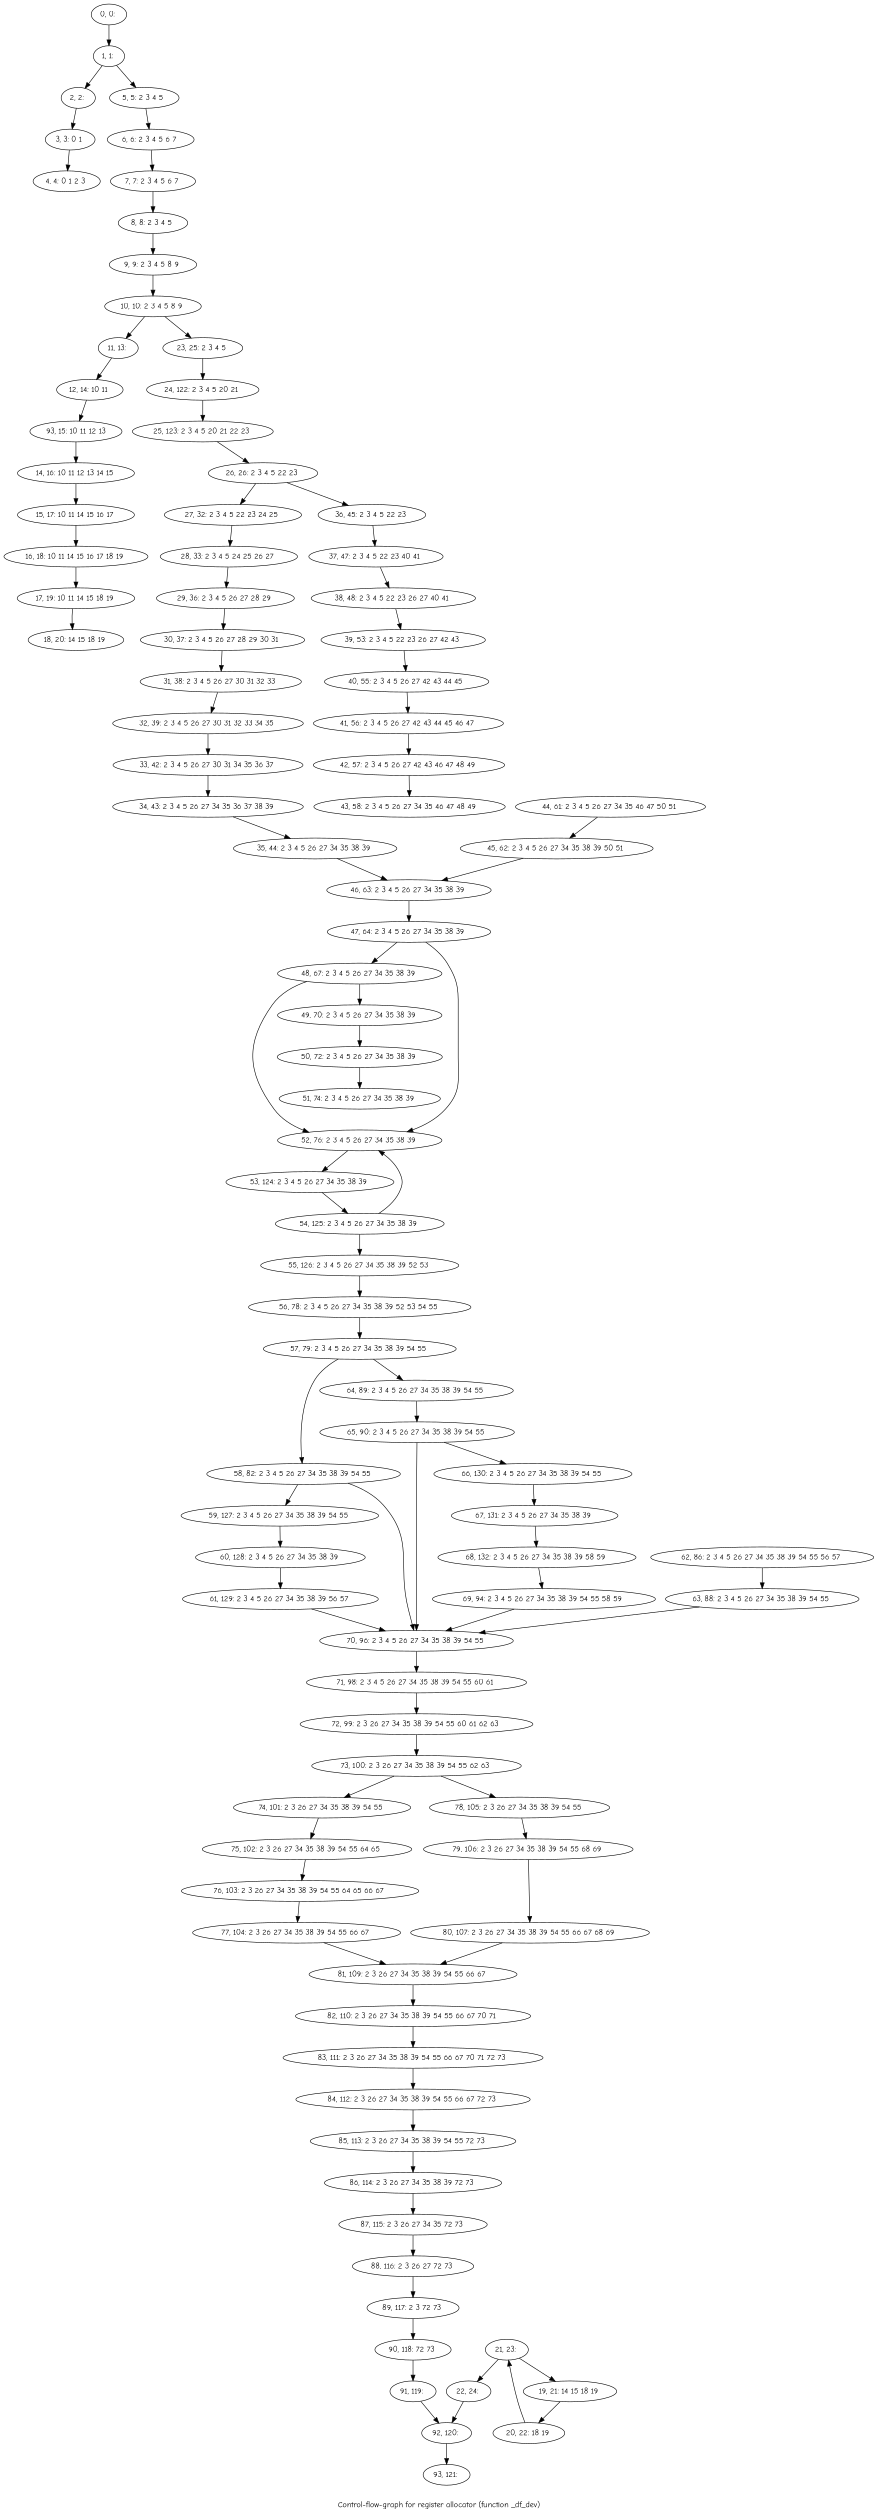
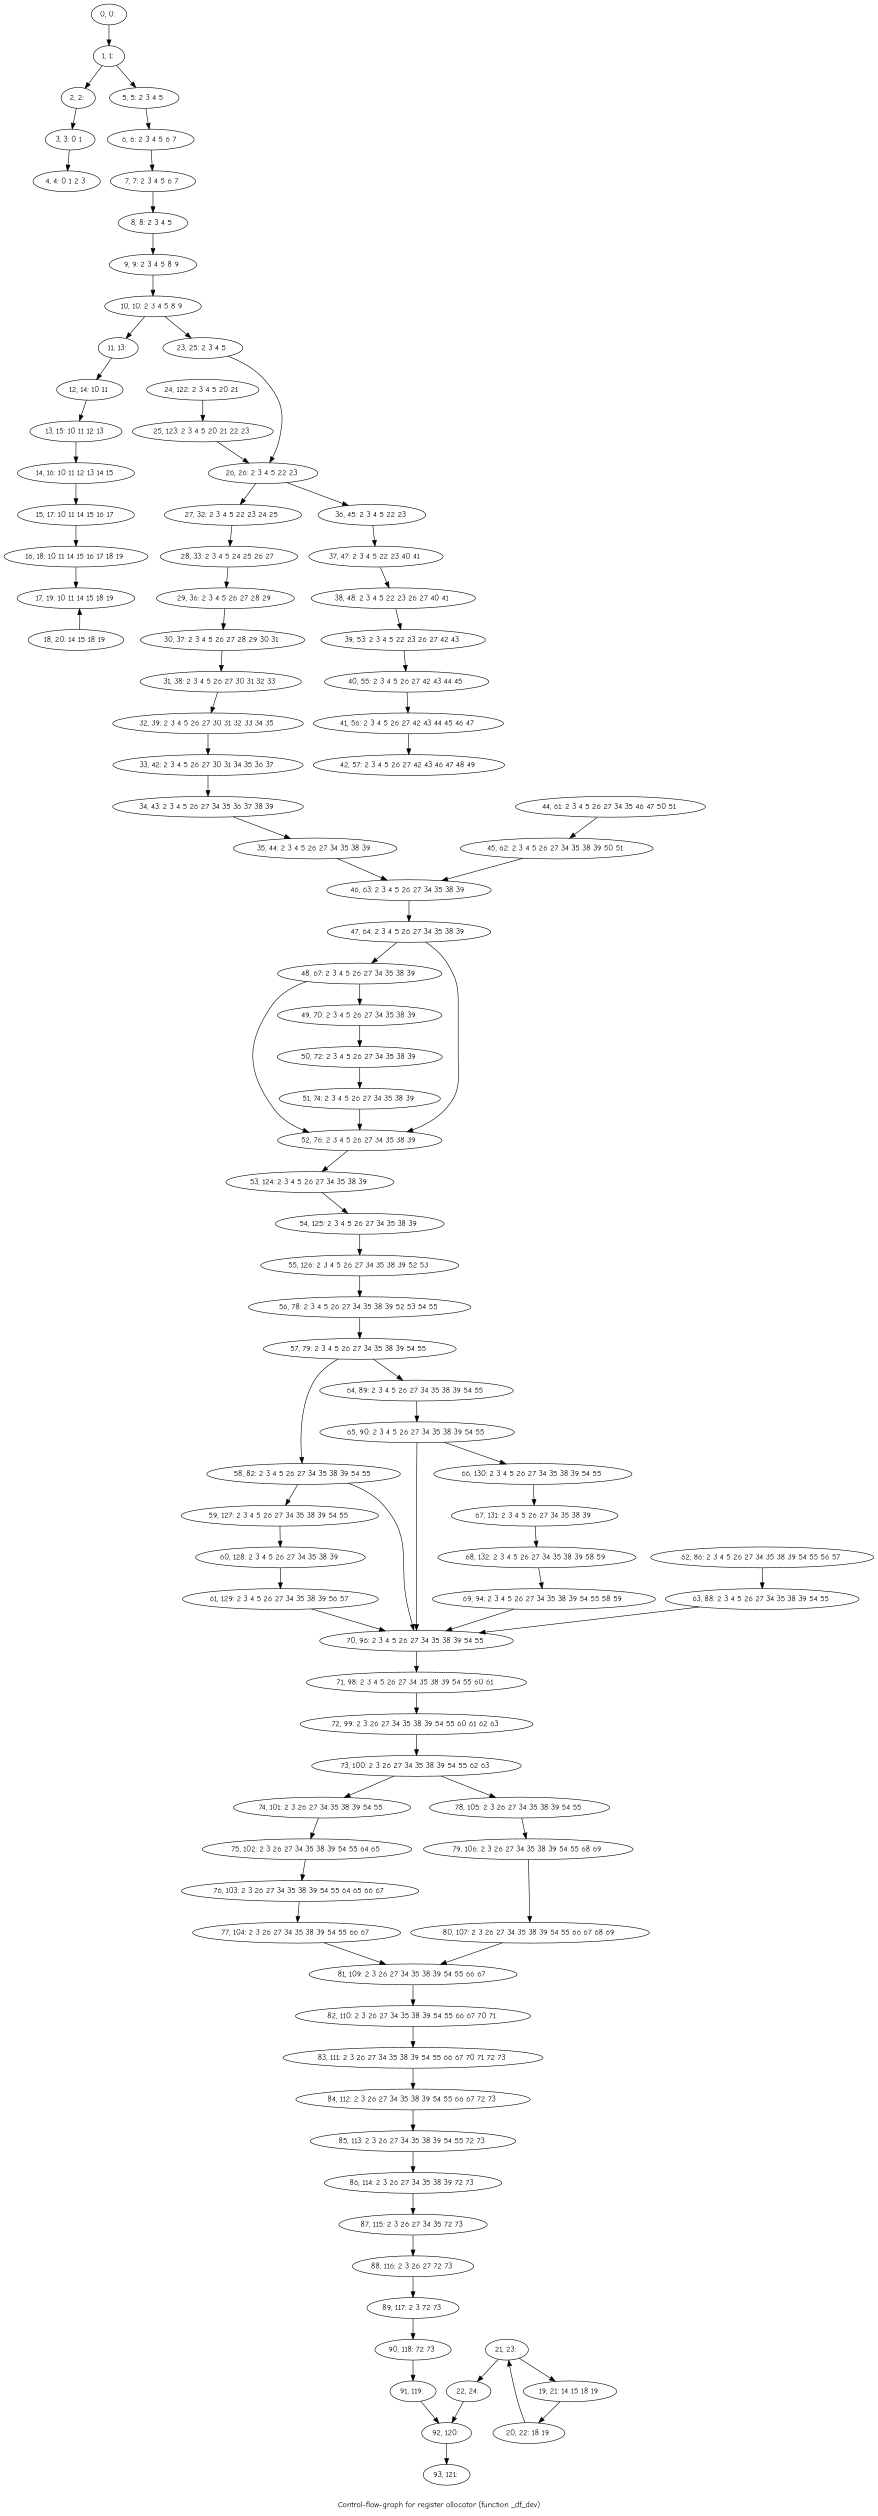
(203, 366) -> (276, 396)
(76, 431) -> (76, 431)
(72, 616) -> (80, 622)
(410, 807) -> none
(402, 1185) -> (360, 1117)
